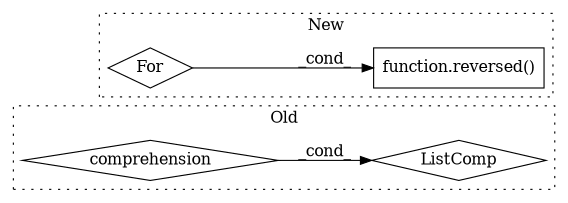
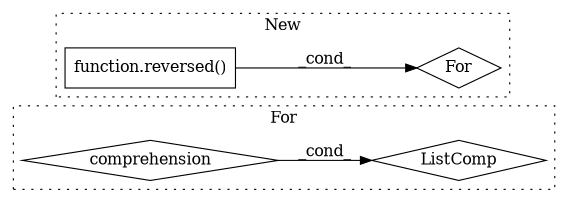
(277, 68) -> (320, 68)
(284, 119) -> (284, 119)
